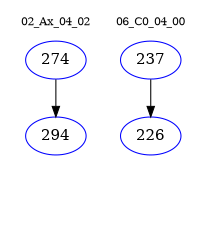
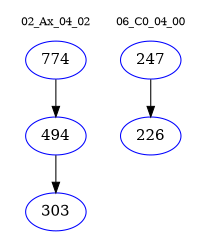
(56, 60) -> (56, 60)
(151, 60) -> (151, 60)
(56, 136) -> (56, 136)
none -> (56, 212)
